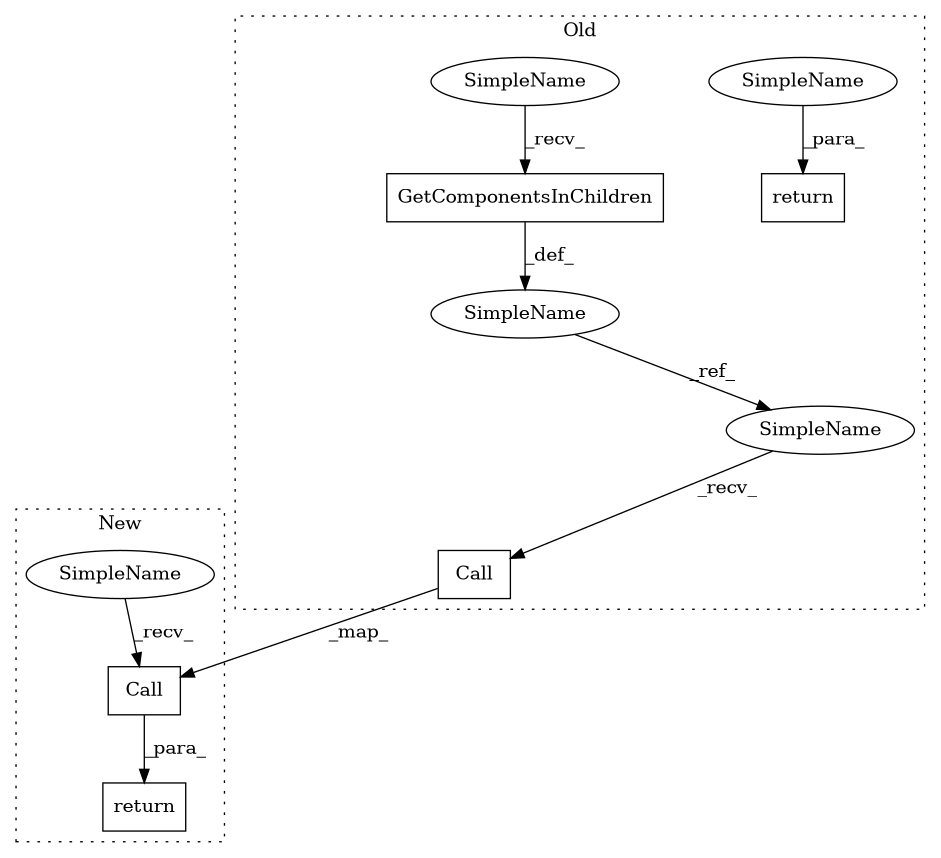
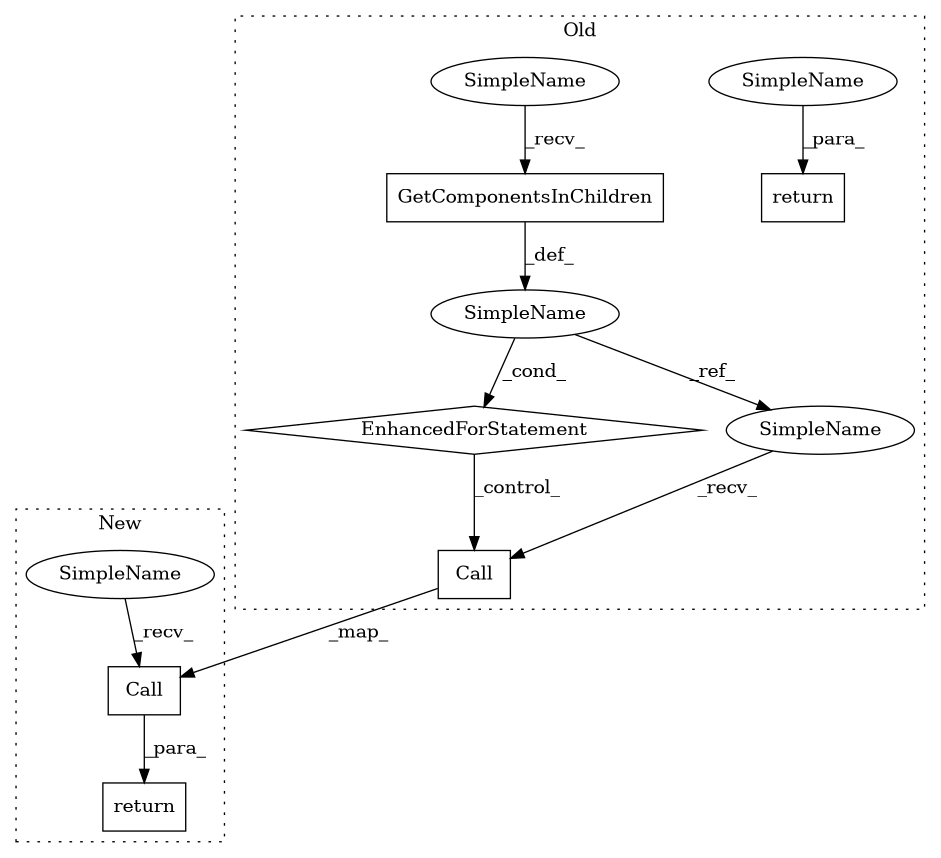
none -> (474, 430)
